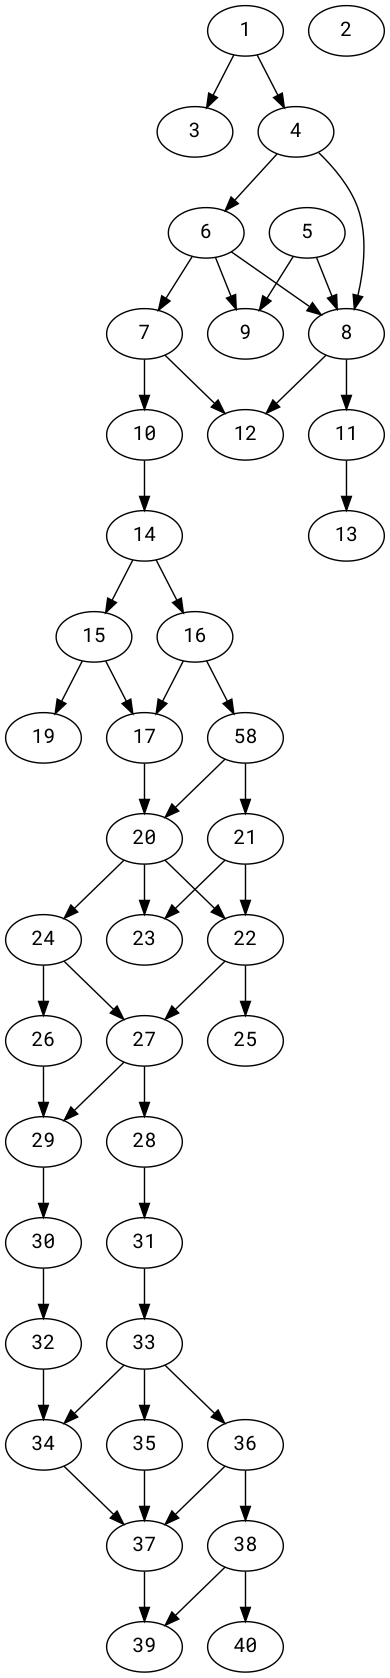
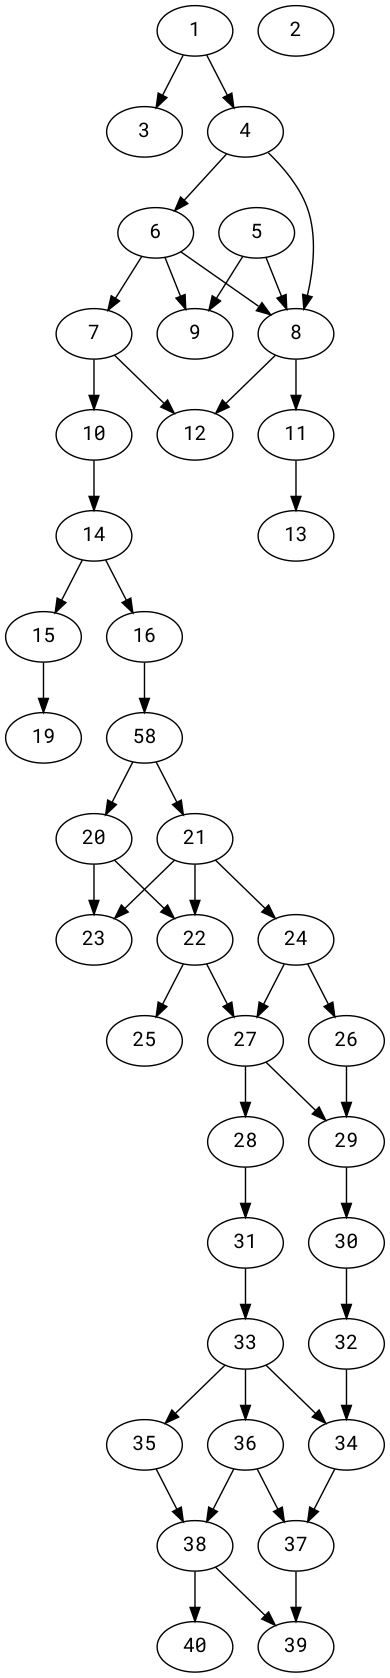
(144, 738) -> none
(99, 884) -> (240, 884)
(144, 1488) -> (167, 1489)
